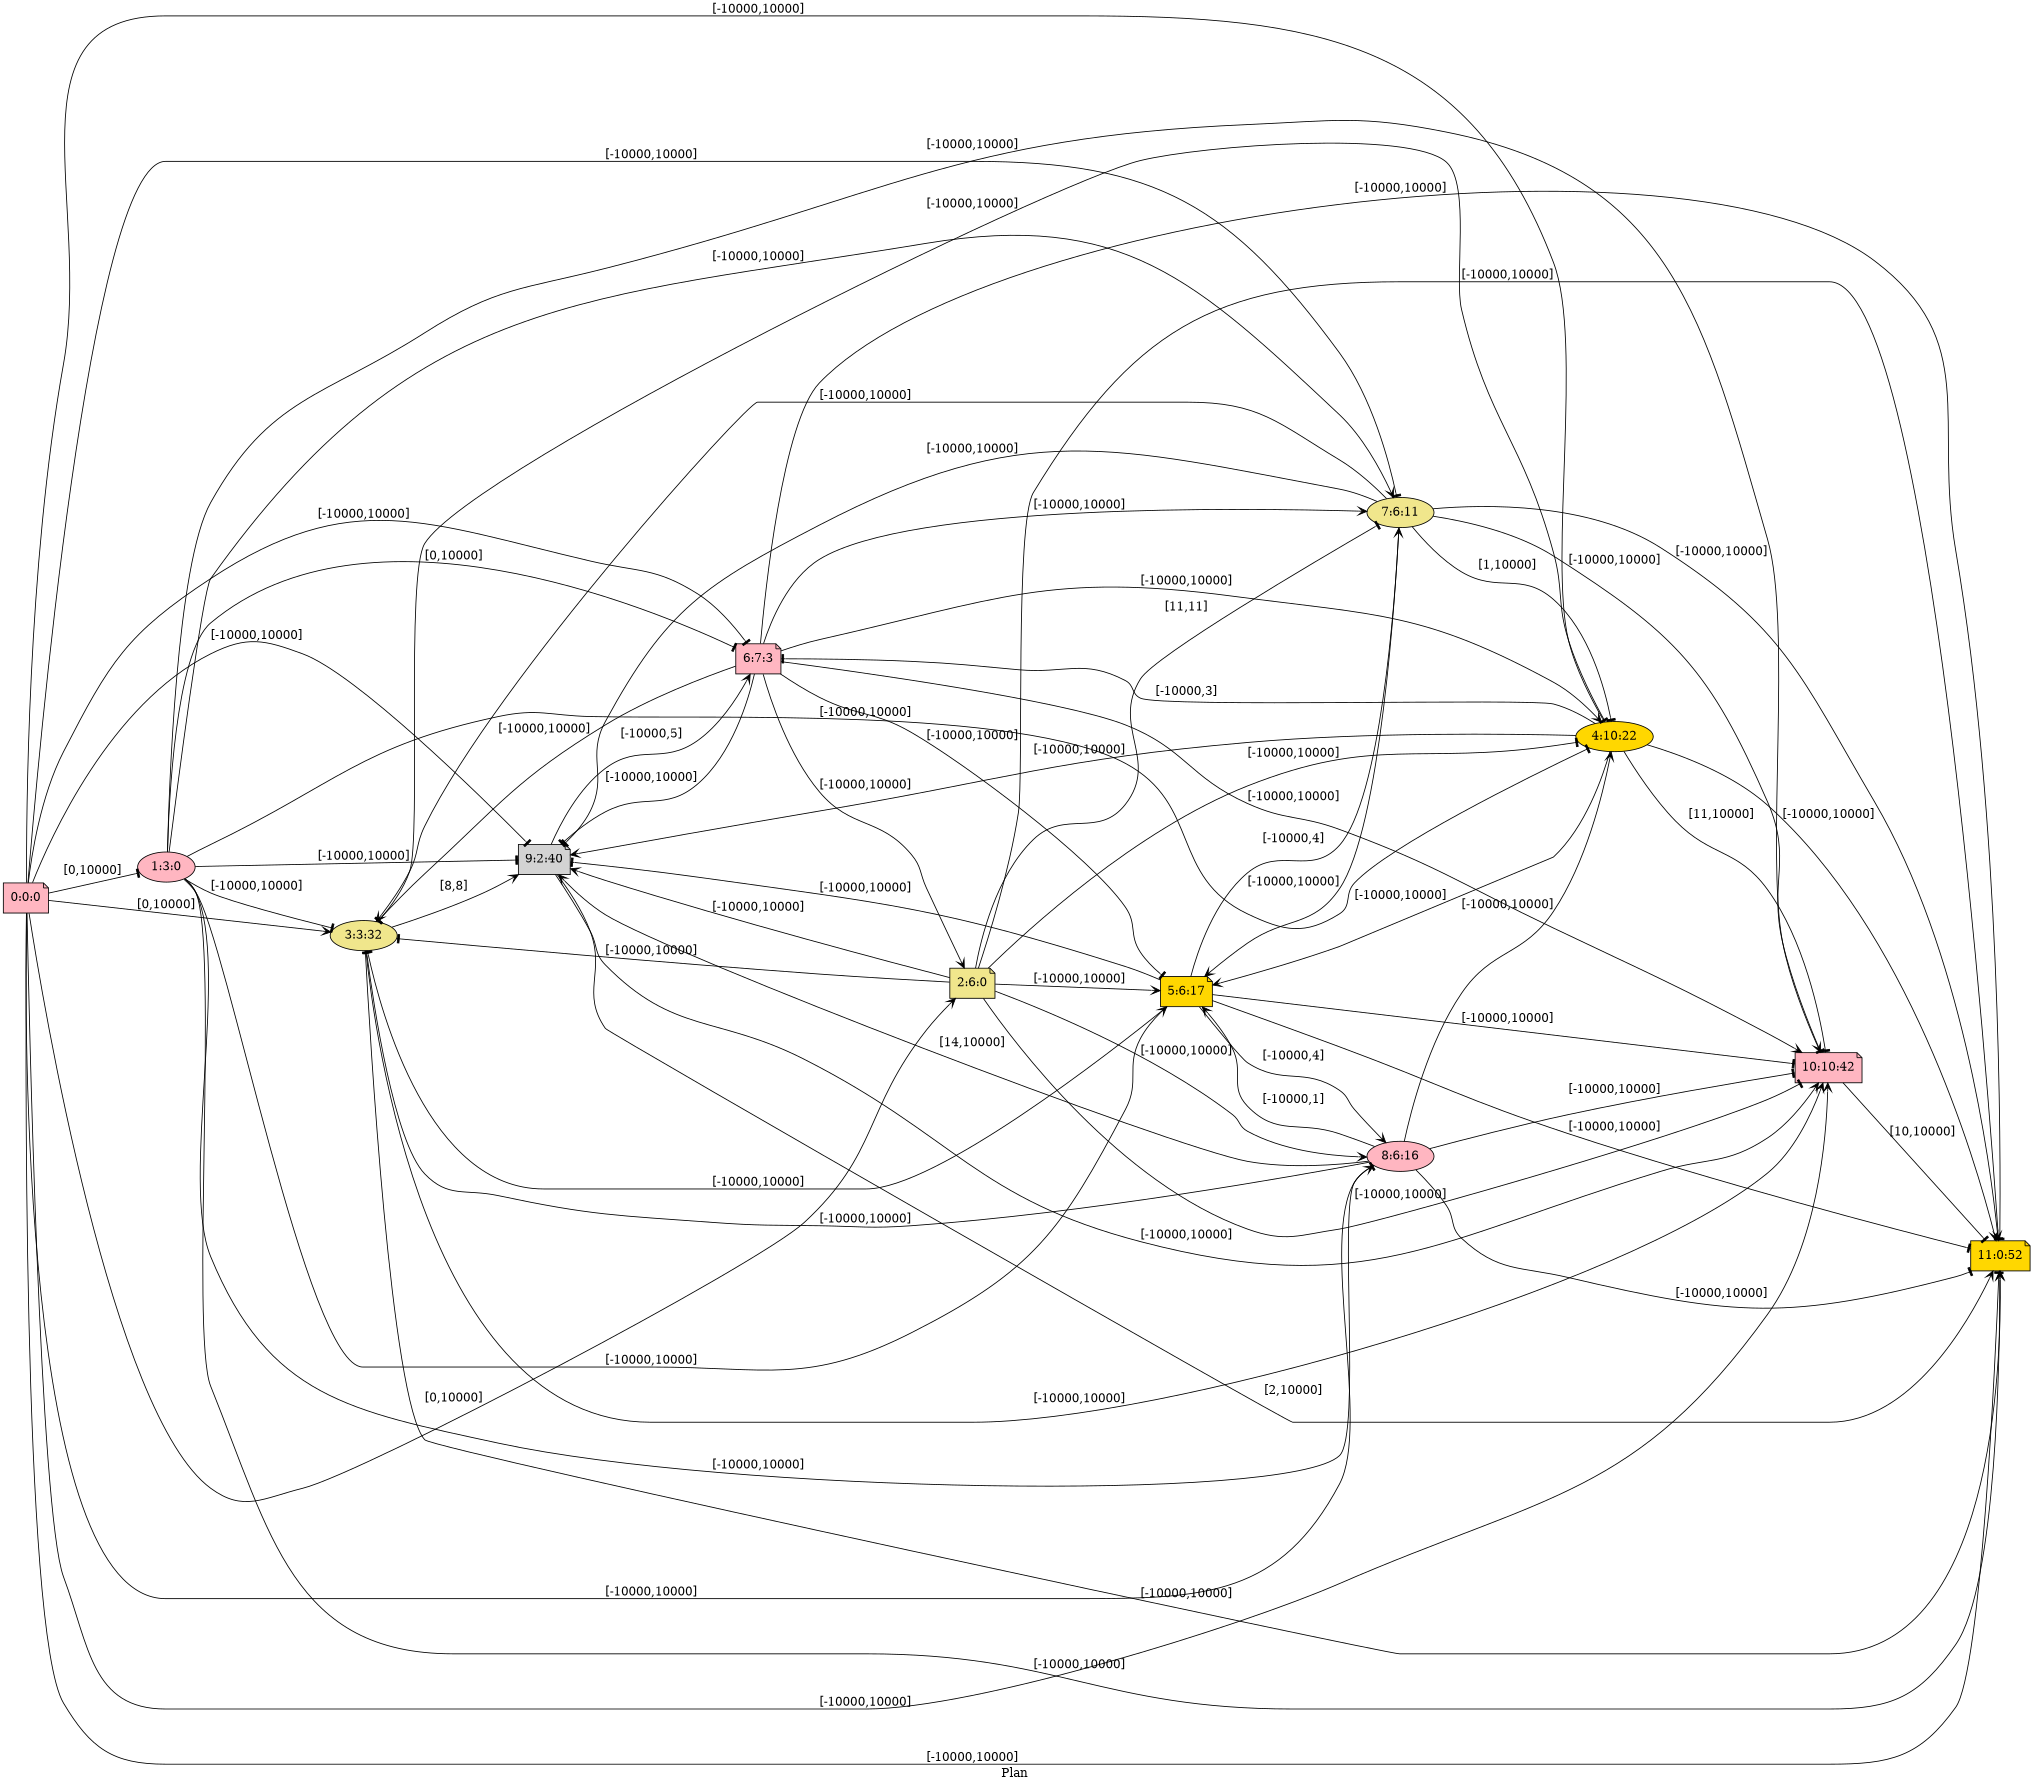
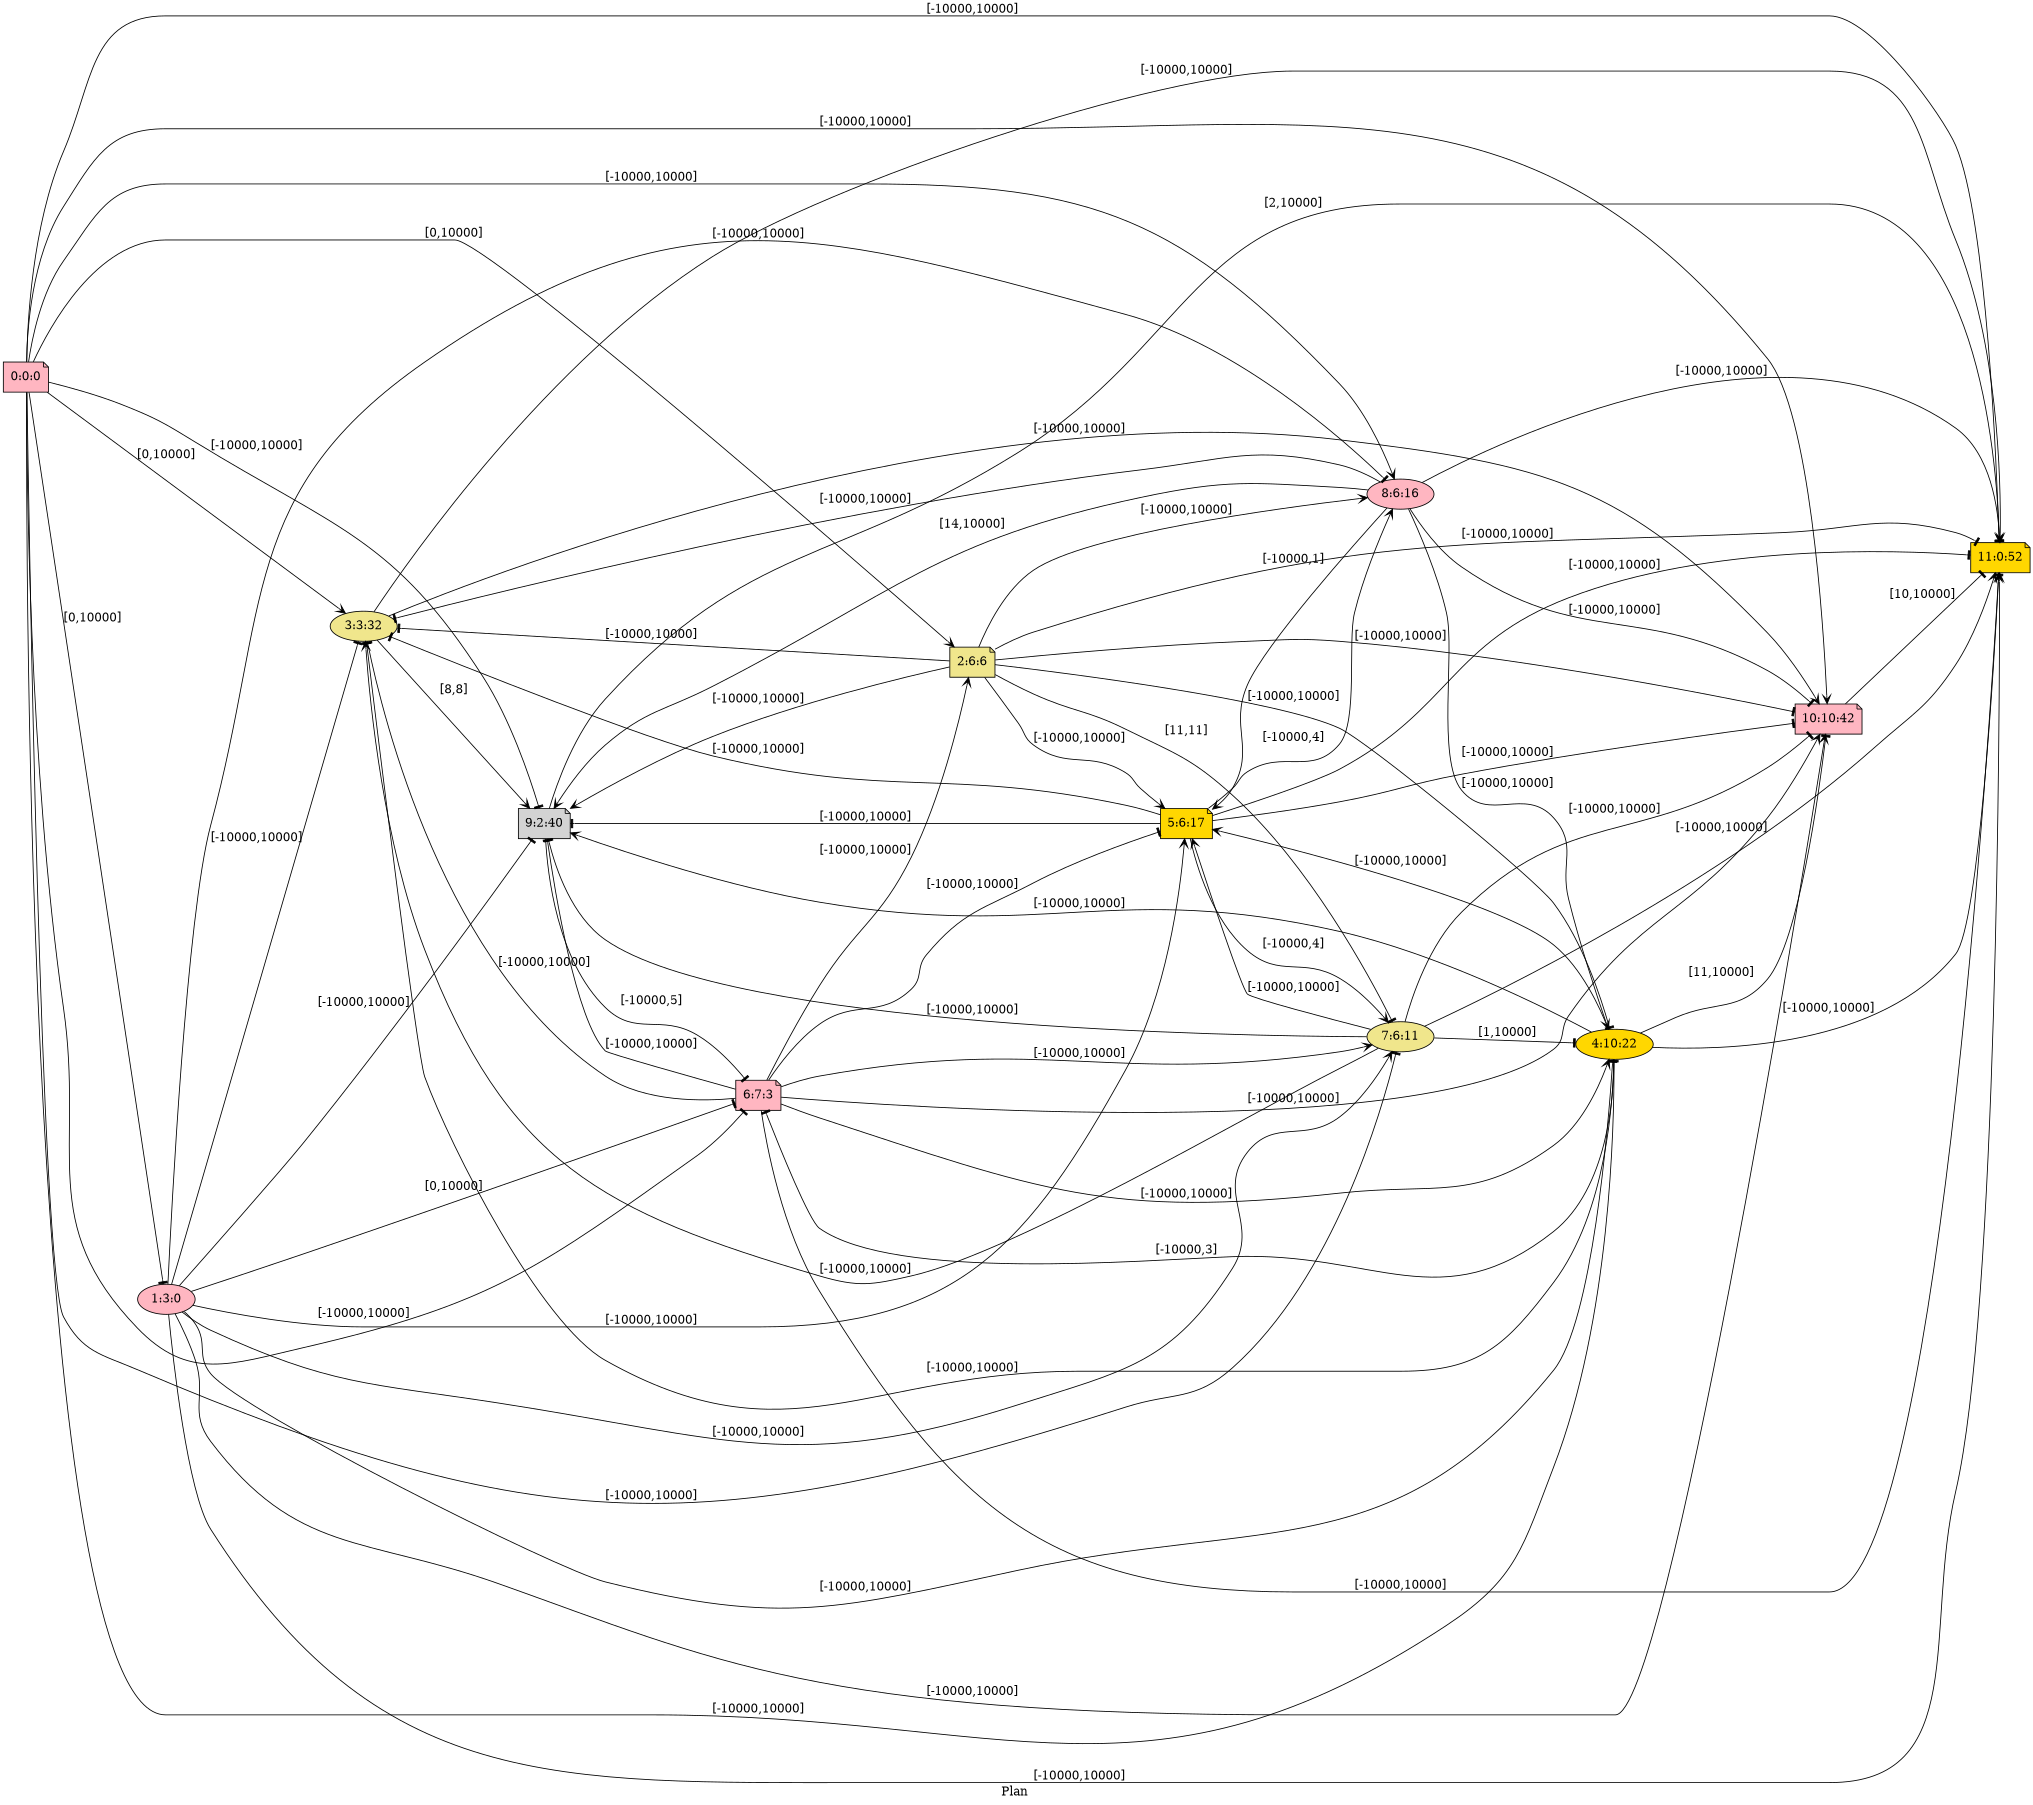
(643, 755) -> (598, 999)
(972, 983) -> (972, 662)
(1143, 1242) -> none
